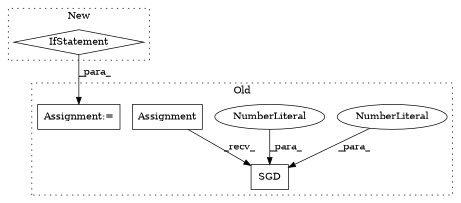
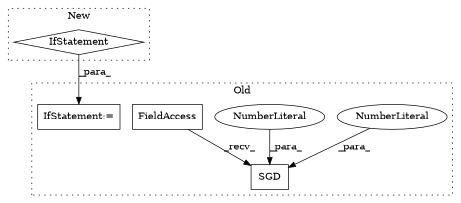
(79, 117) -> (79, 117)
(167, 117) -> (167, 117)
